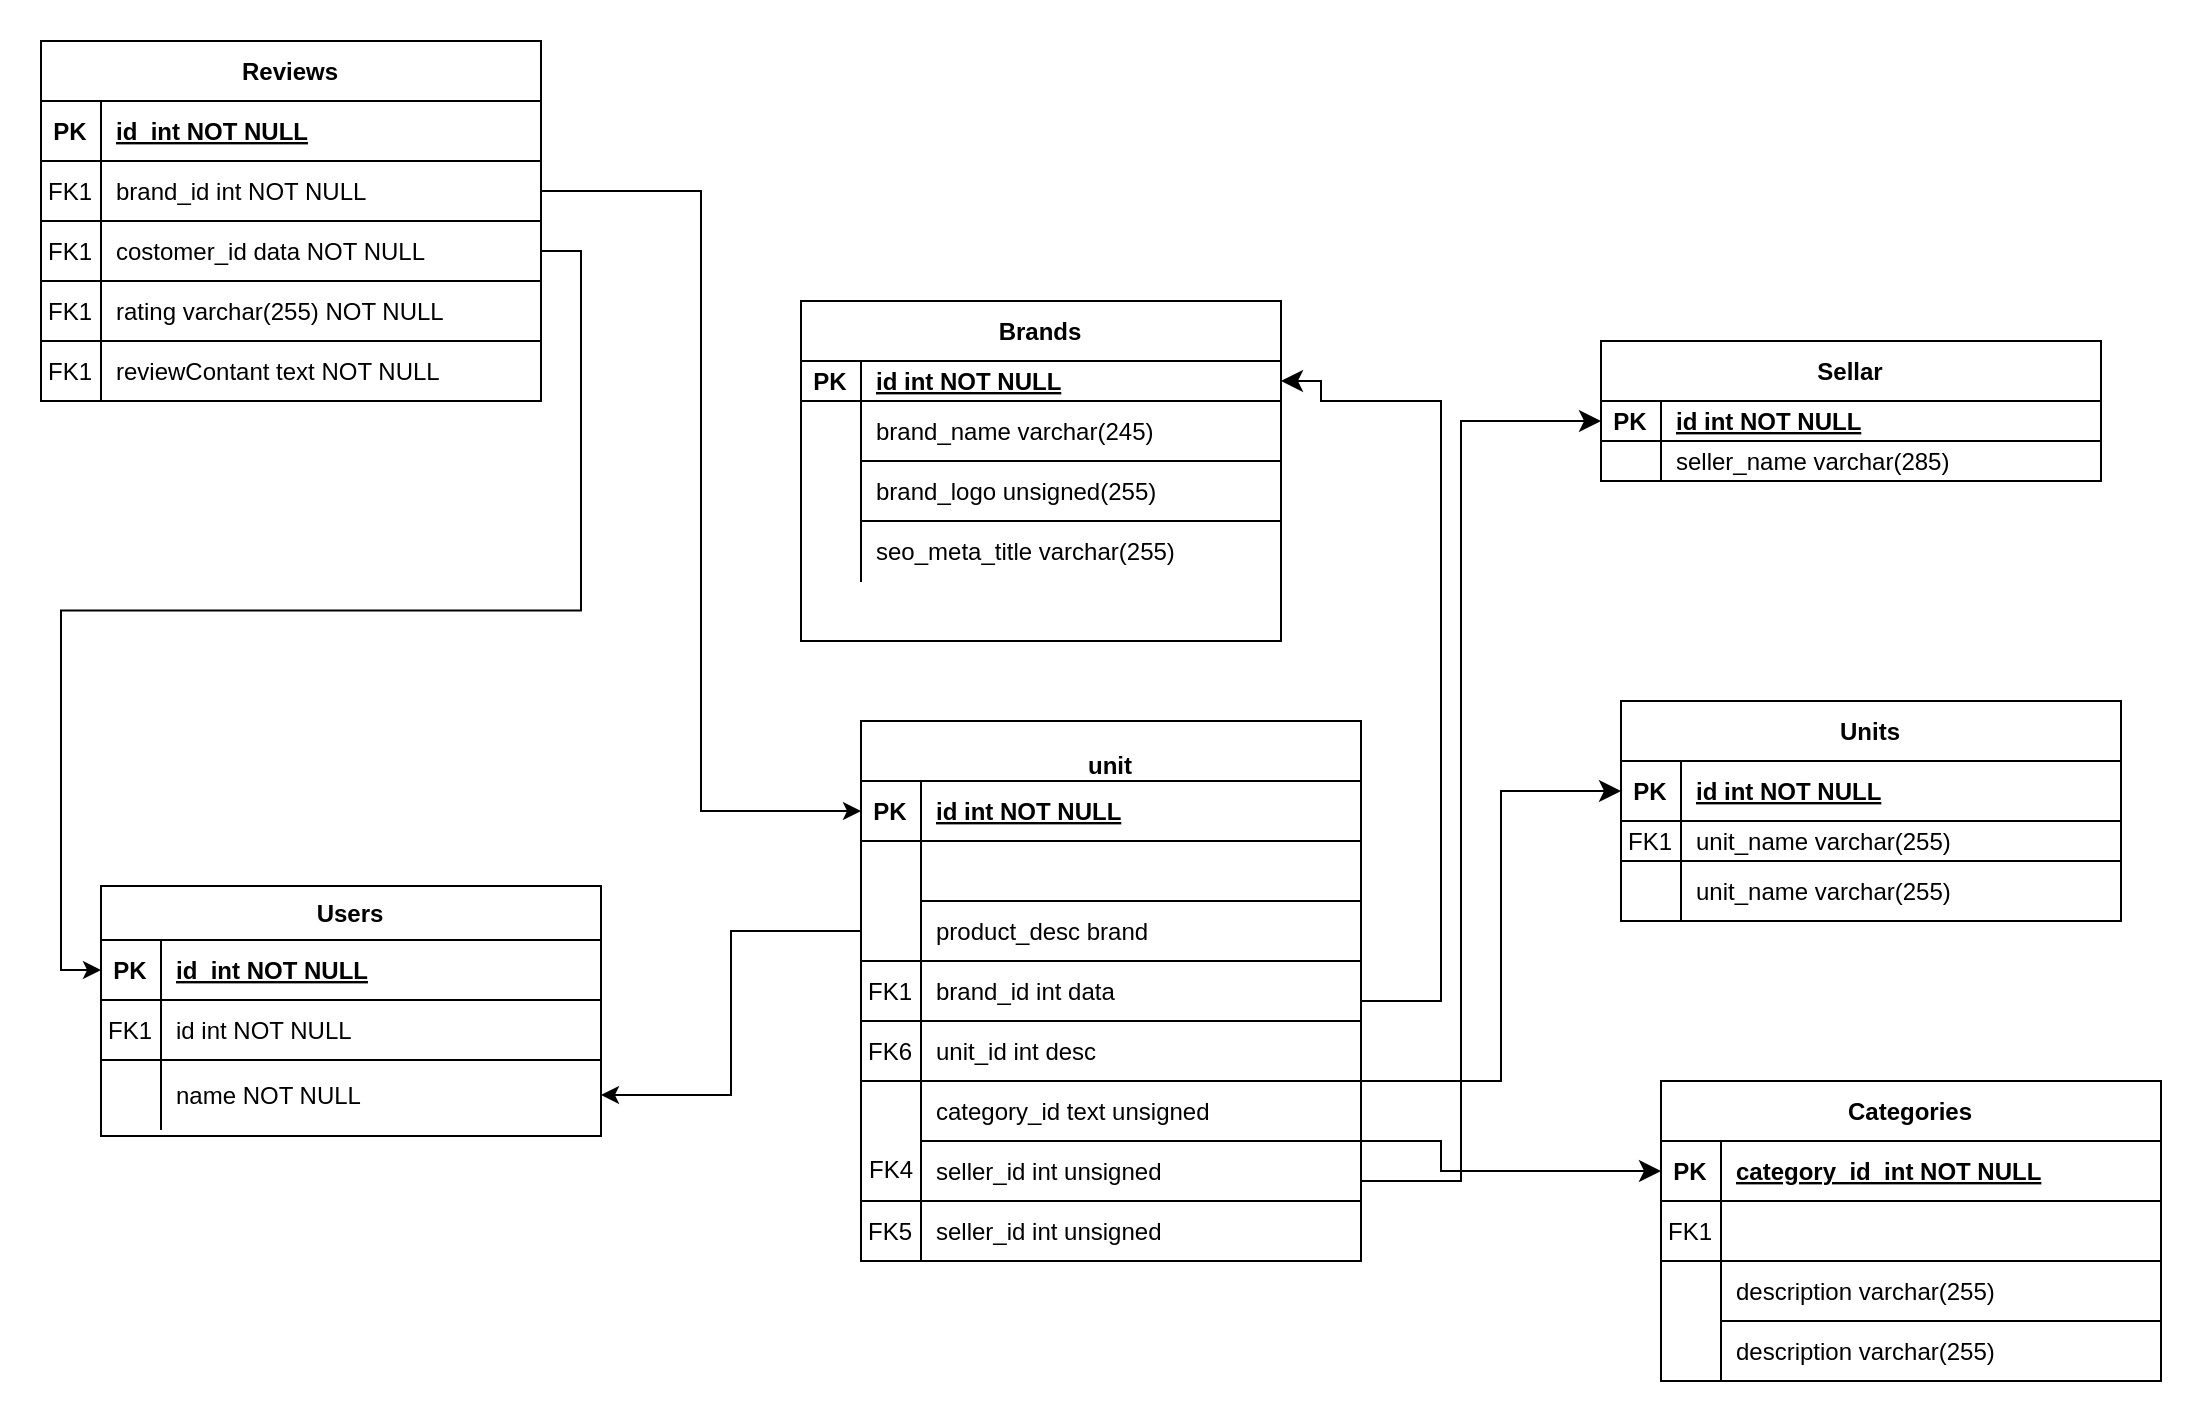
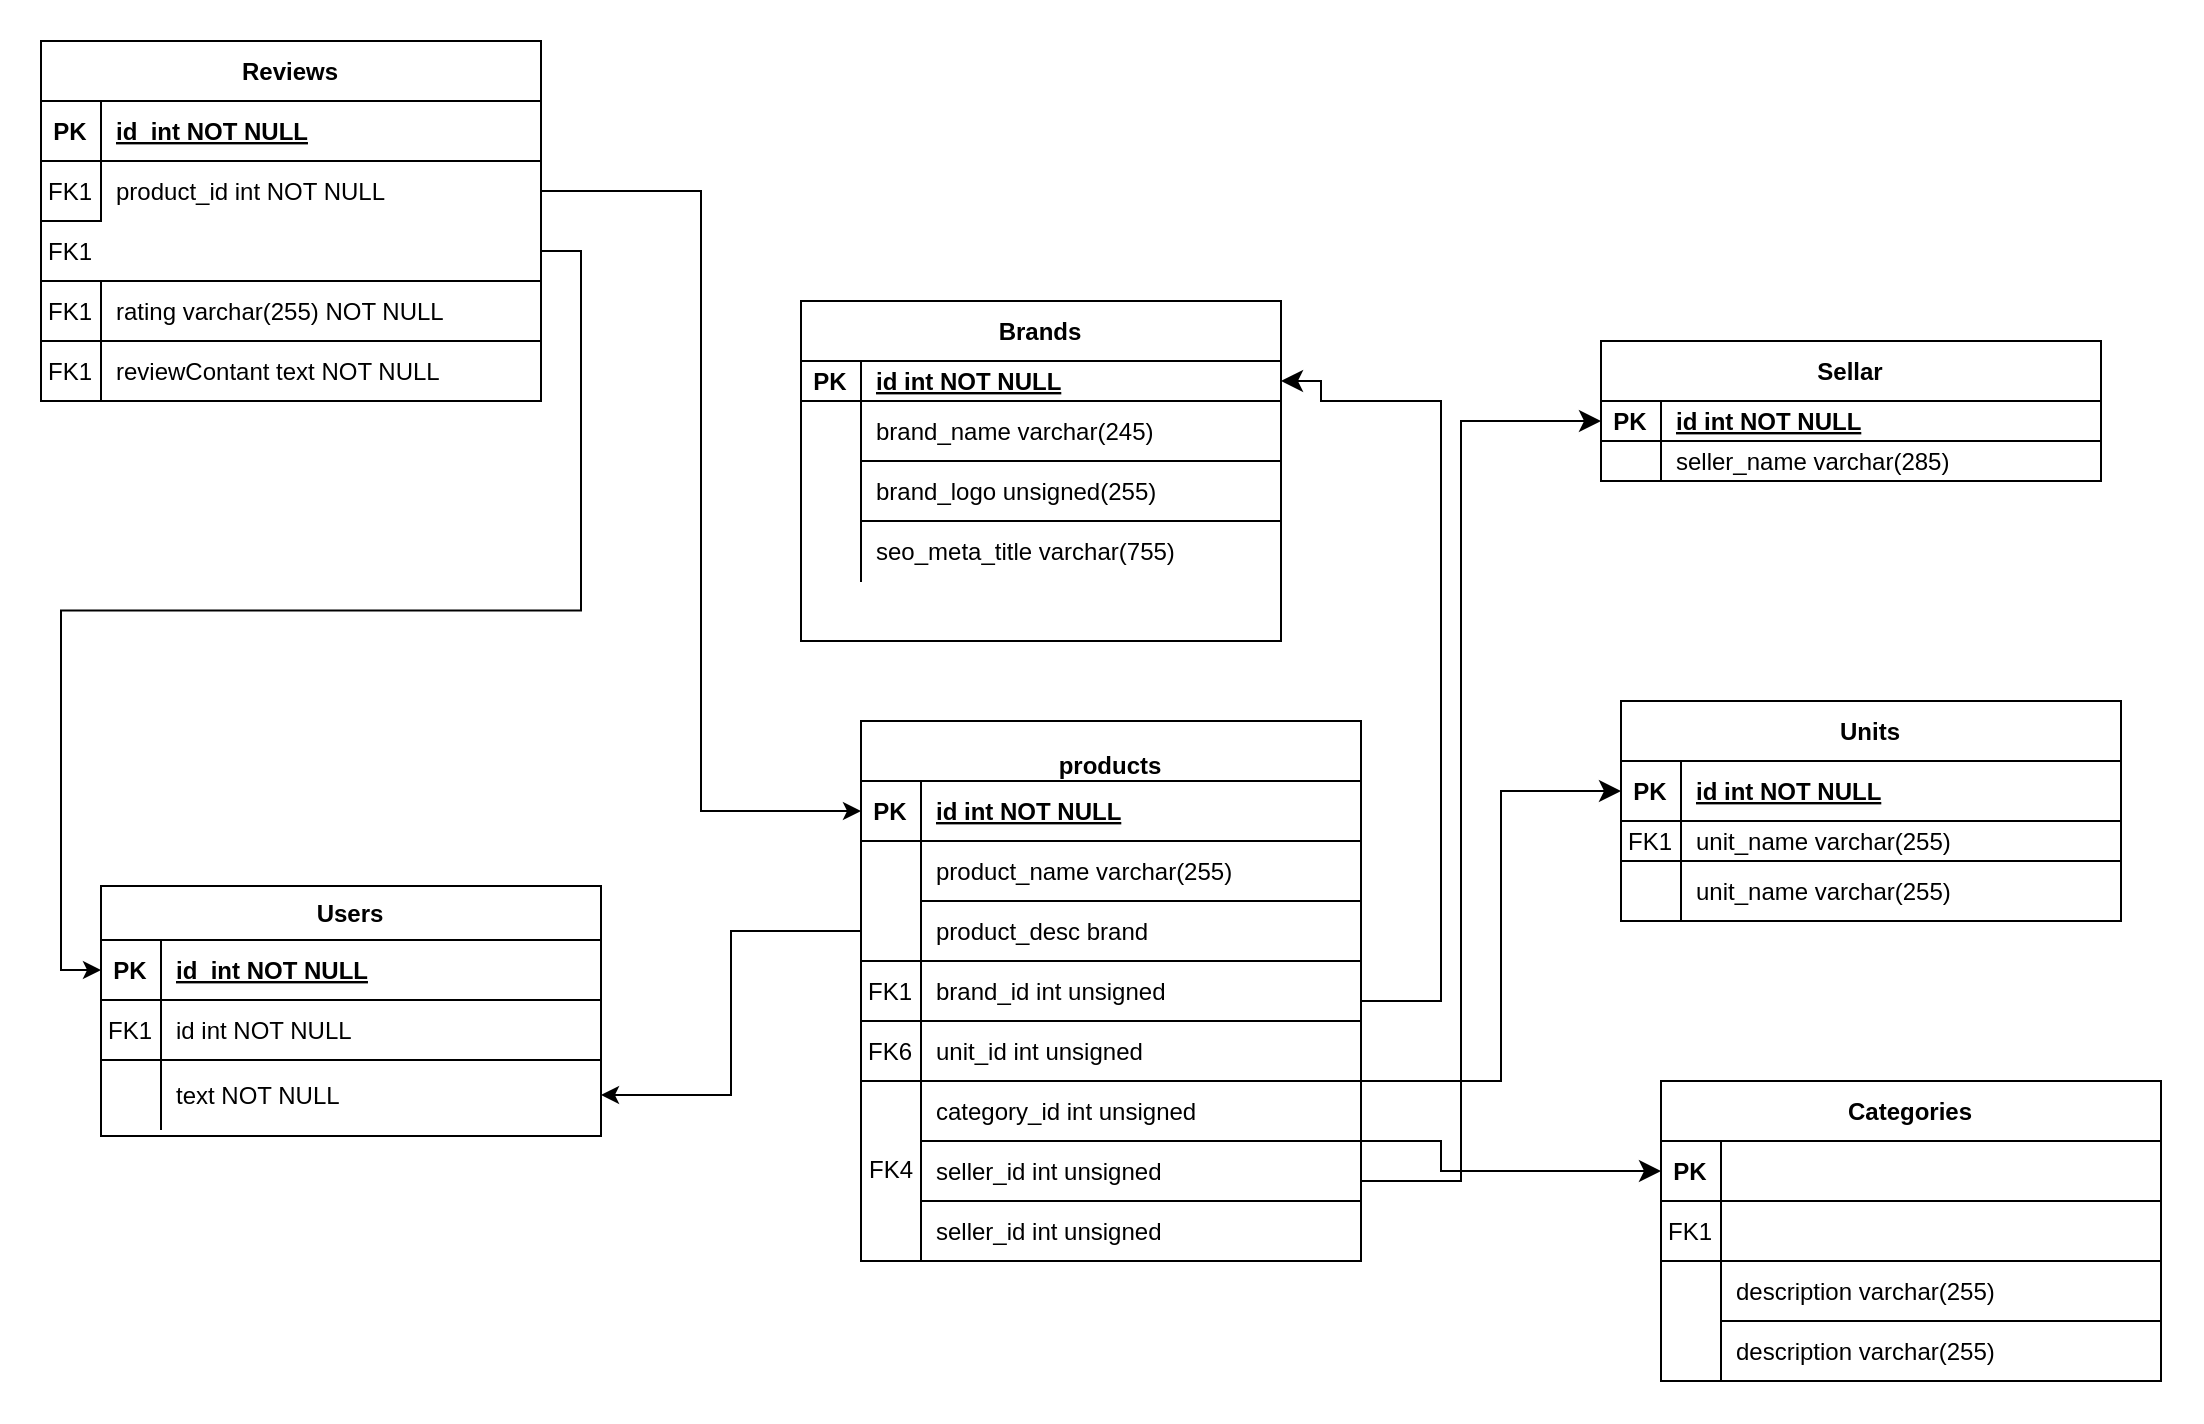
(242, 192) -> (255, 192)
(321, 251) -> none
(1051, 552) -> (1051, 552)
(1110, 766) -> (1110, 766)
none -> (1141, 871)
(1038, 992) -> (1062, 992)
(1028, 1052) -> (1052, 1052)
(257, 1096) -> (257, 1096)
(1092, 1112) -> (1082, 1112)
(1941, 1171) -> none
(891, 1231) -> none
